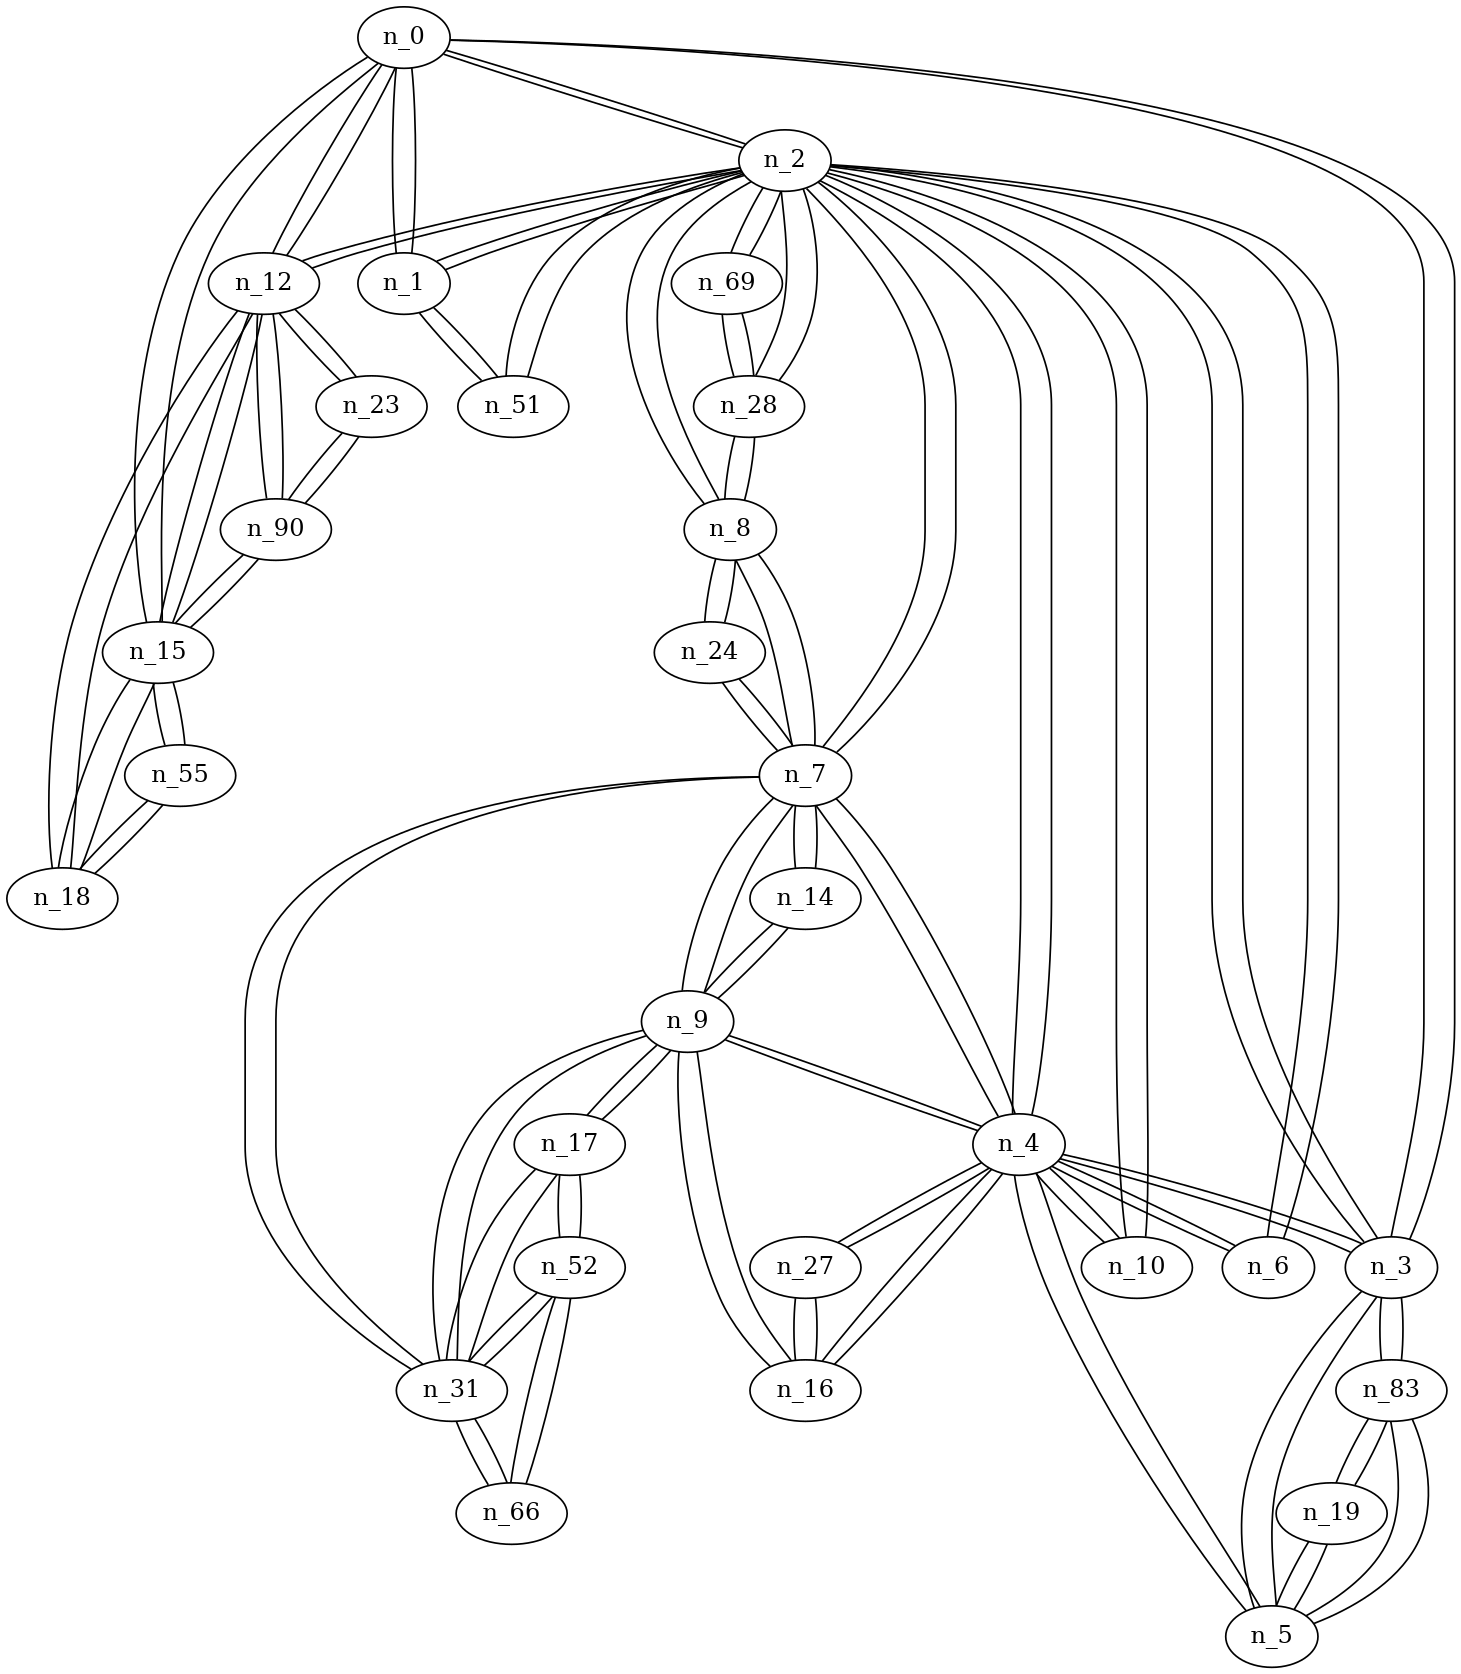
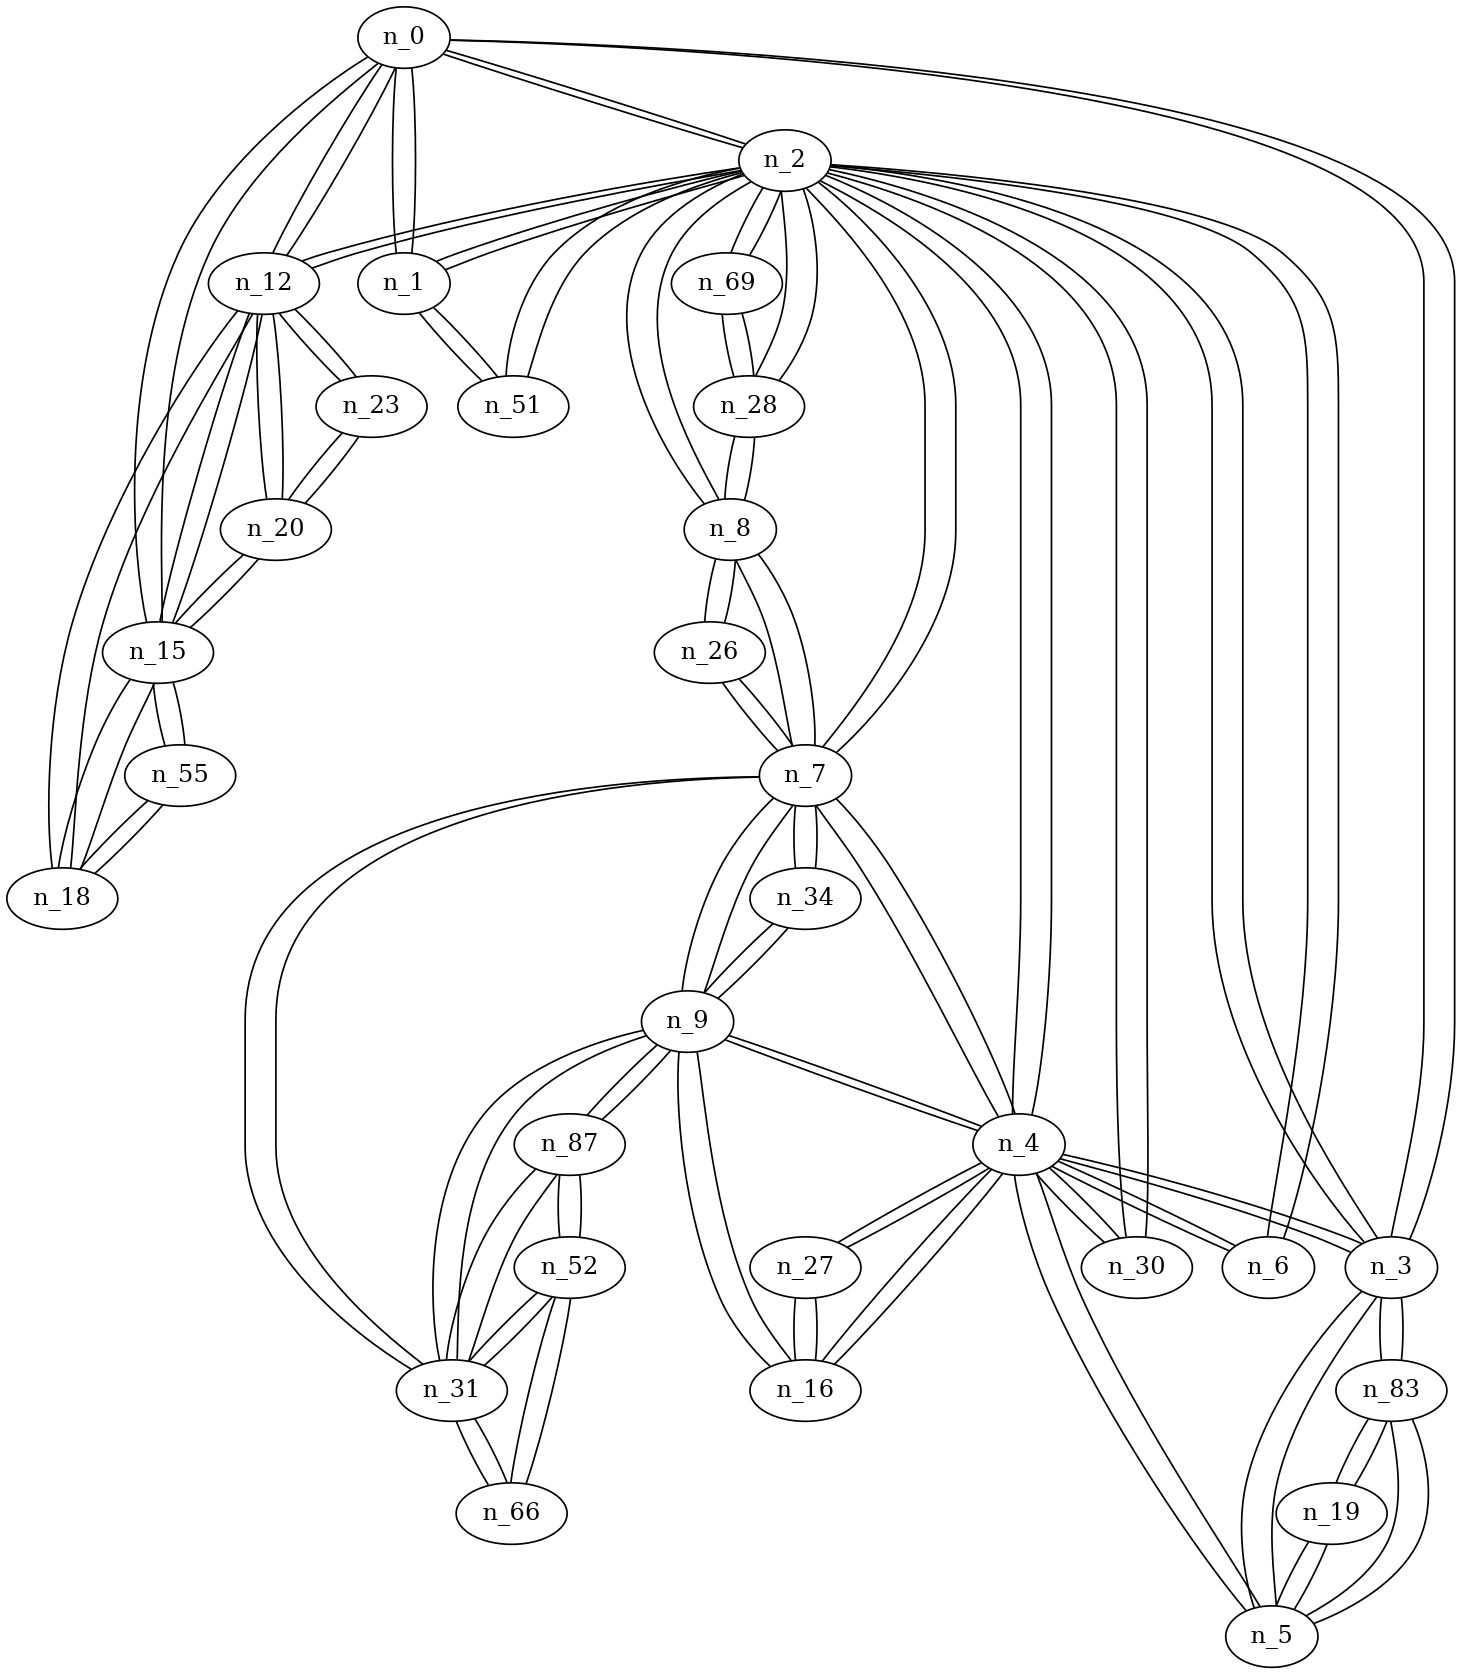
(276, 530) -> (276, 530)
(710, 653) -> (710, 653)
(805, 899) -> (805, 899)
(570, 1145) -> (570, 1145)
(1137, 1268) -> (1137, 1268)
